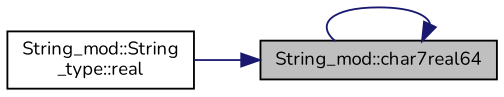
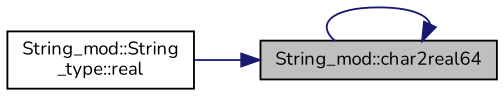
(379, 60) -> (379, 60)
